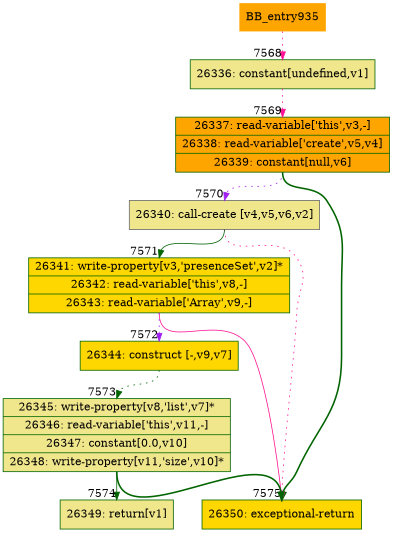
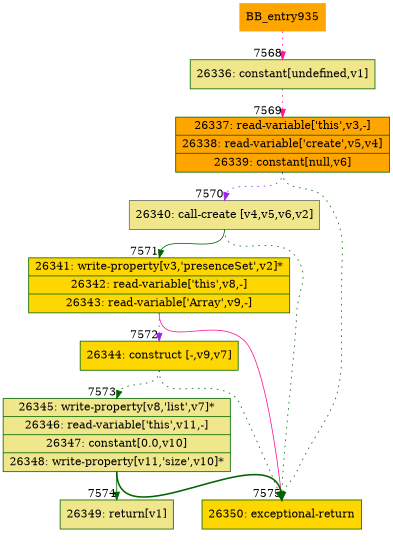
(342, 324) -> (342, 324)
(296, 331) -> (296, 331)
none -> (240, 404)
